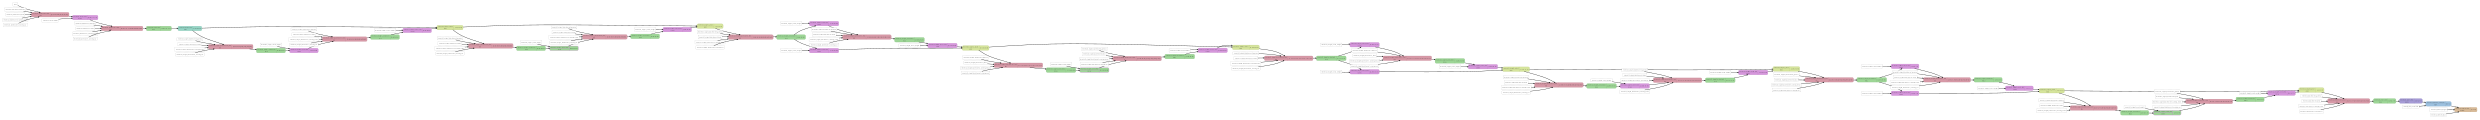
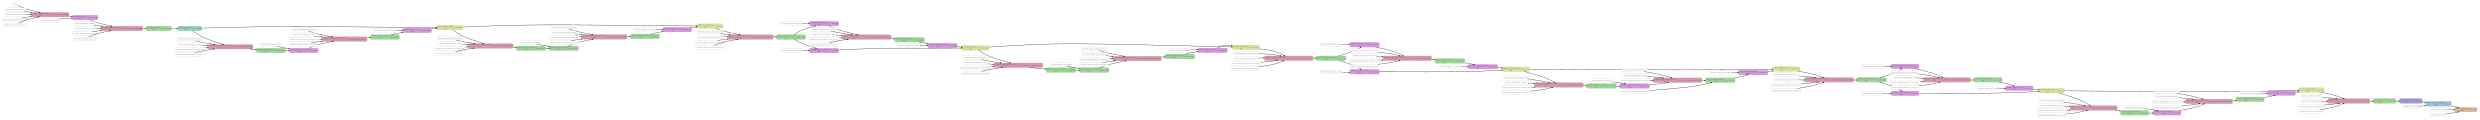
(1659, 87) -> (1681, 88)
(2167, 113) -> (2167, 113)
none -> (2052, 116)
